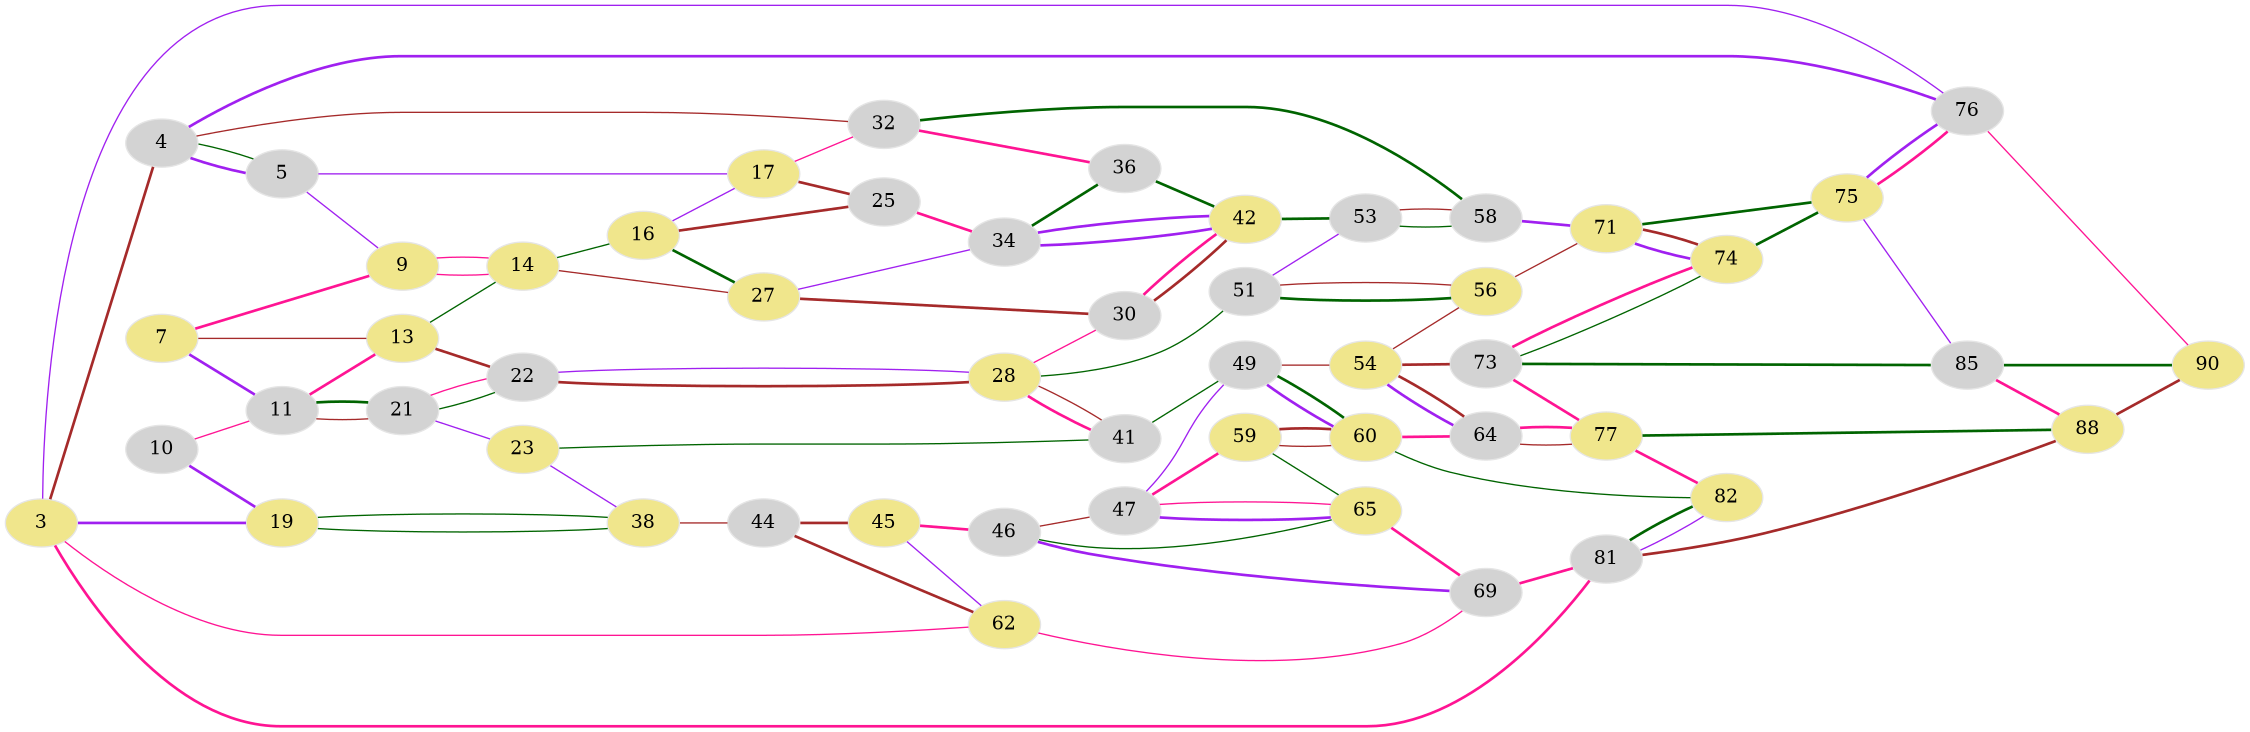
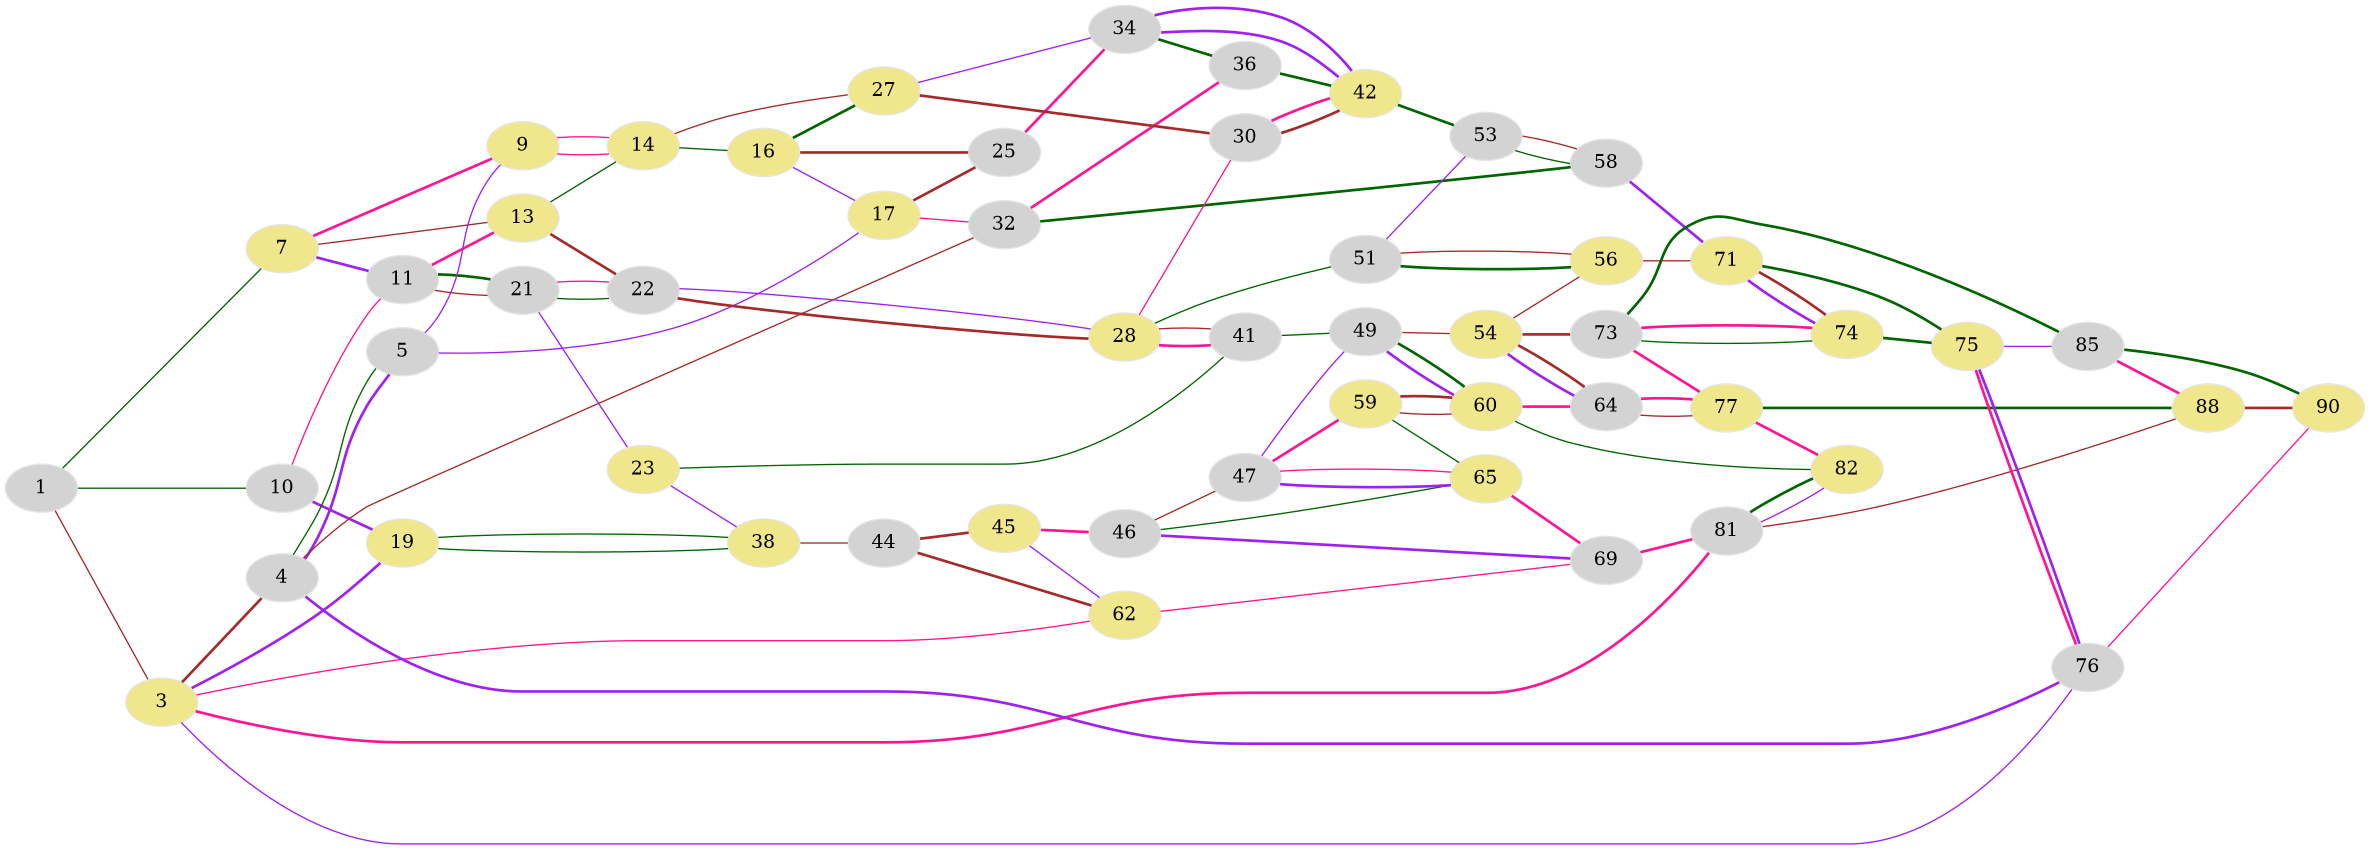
none -> (41, 488)
(1852, 509) -> (1972, 483)
